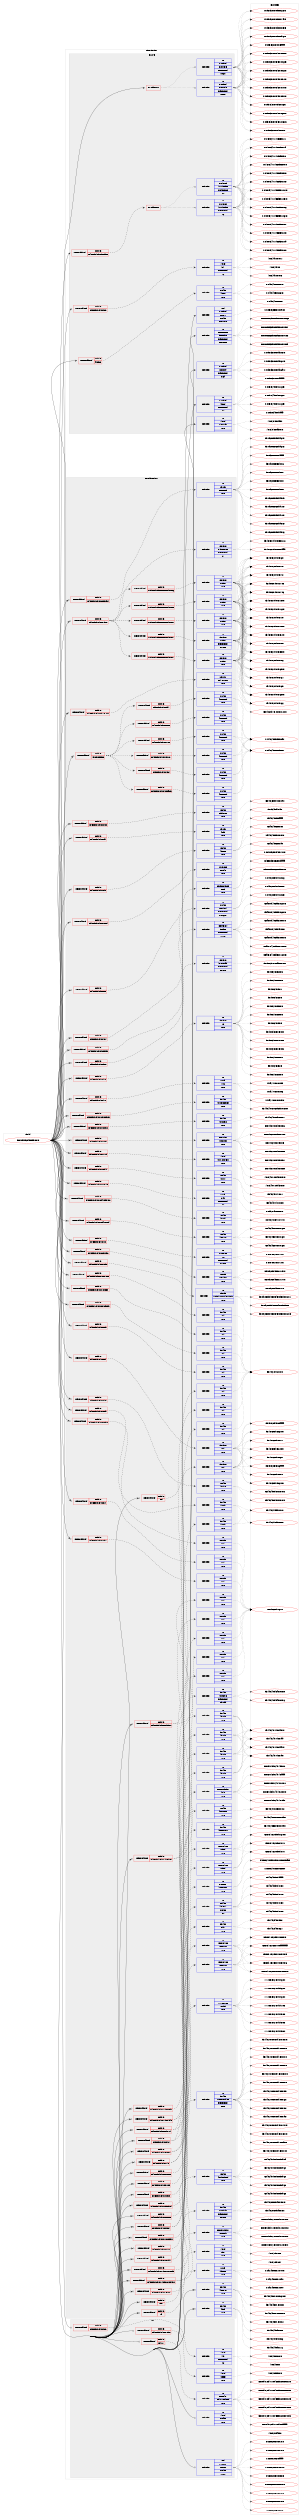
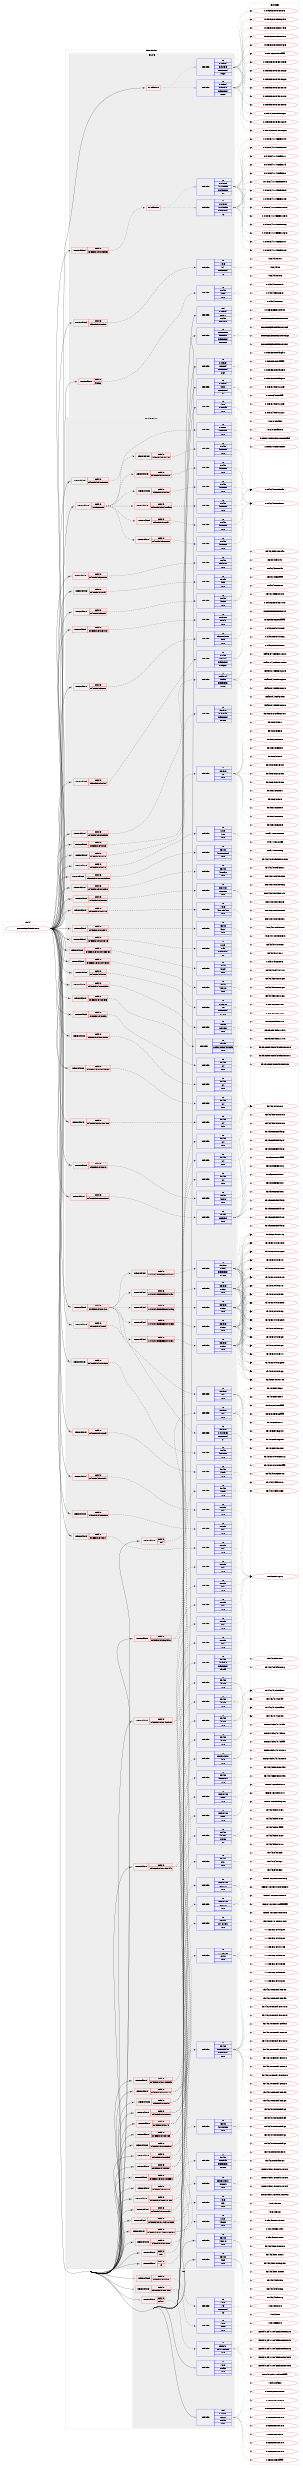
(275, 1692) -> (275, 1659)
none -> (275, 1853)
